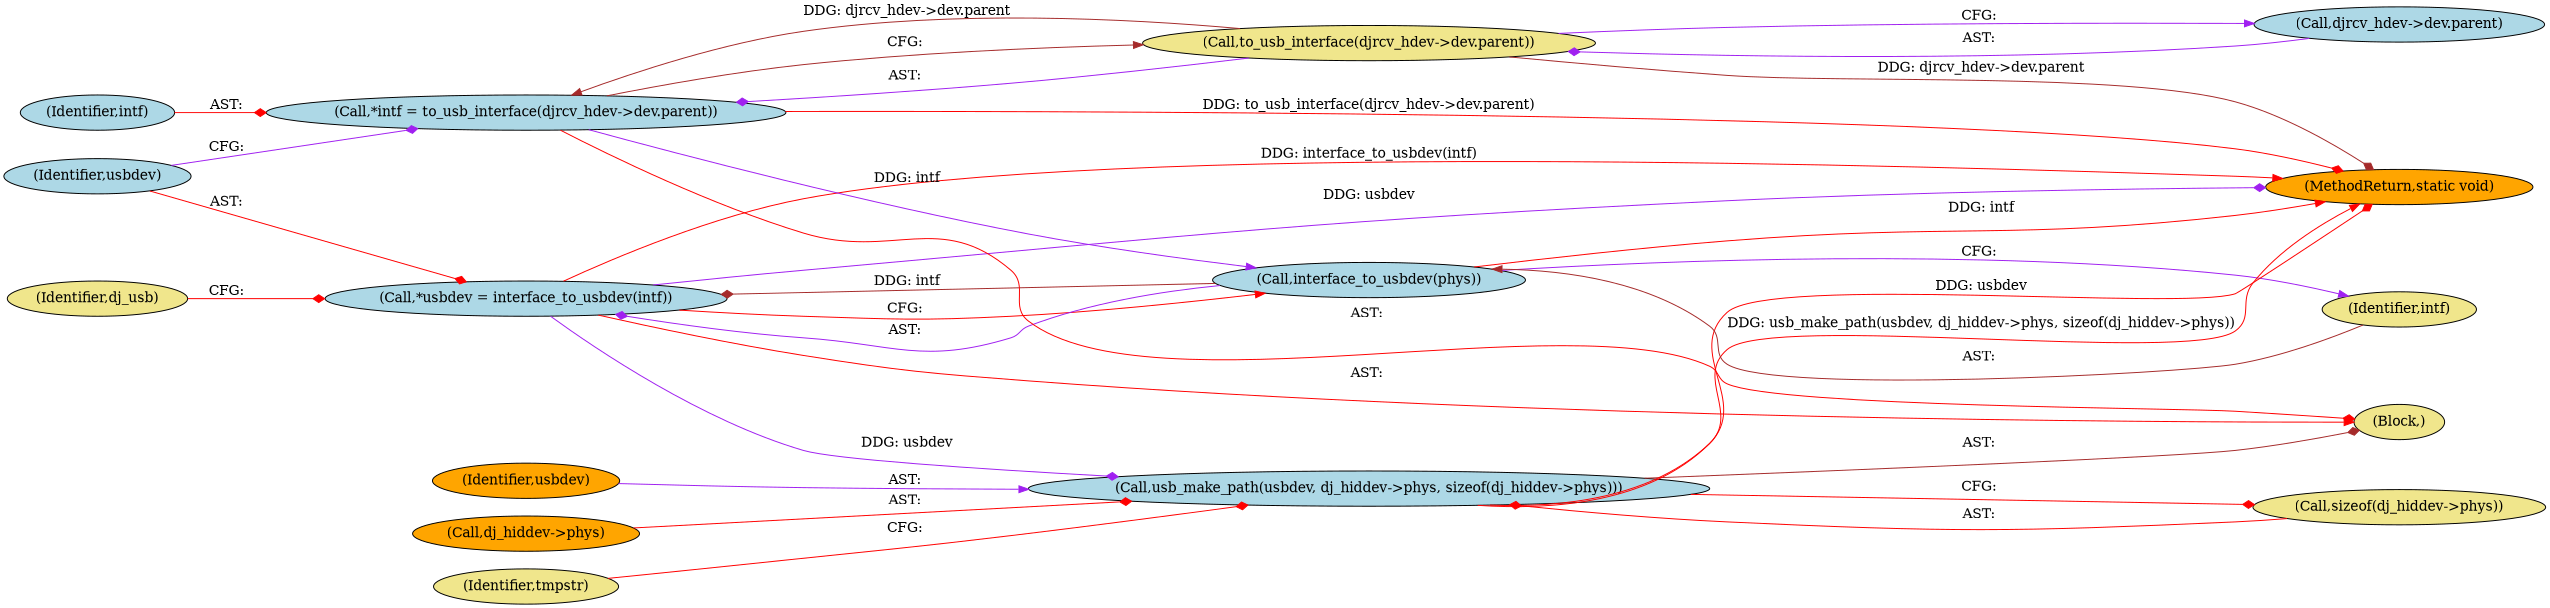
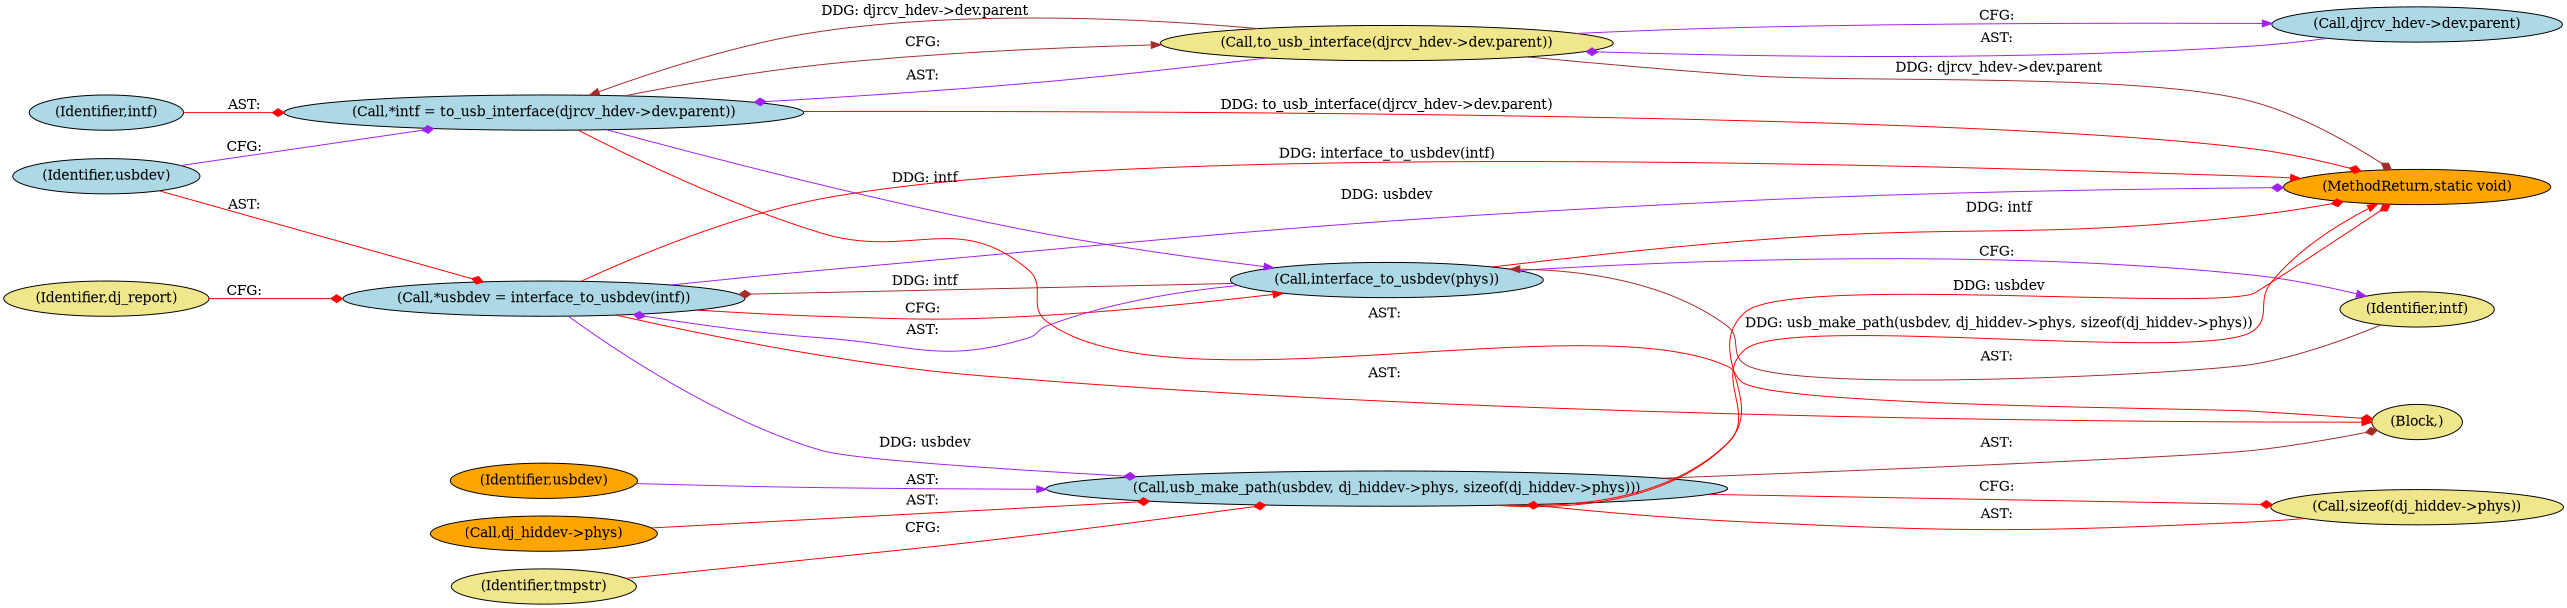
(1895, 232) -> (1912, 232)
(97, 299) -> (106, 299)
